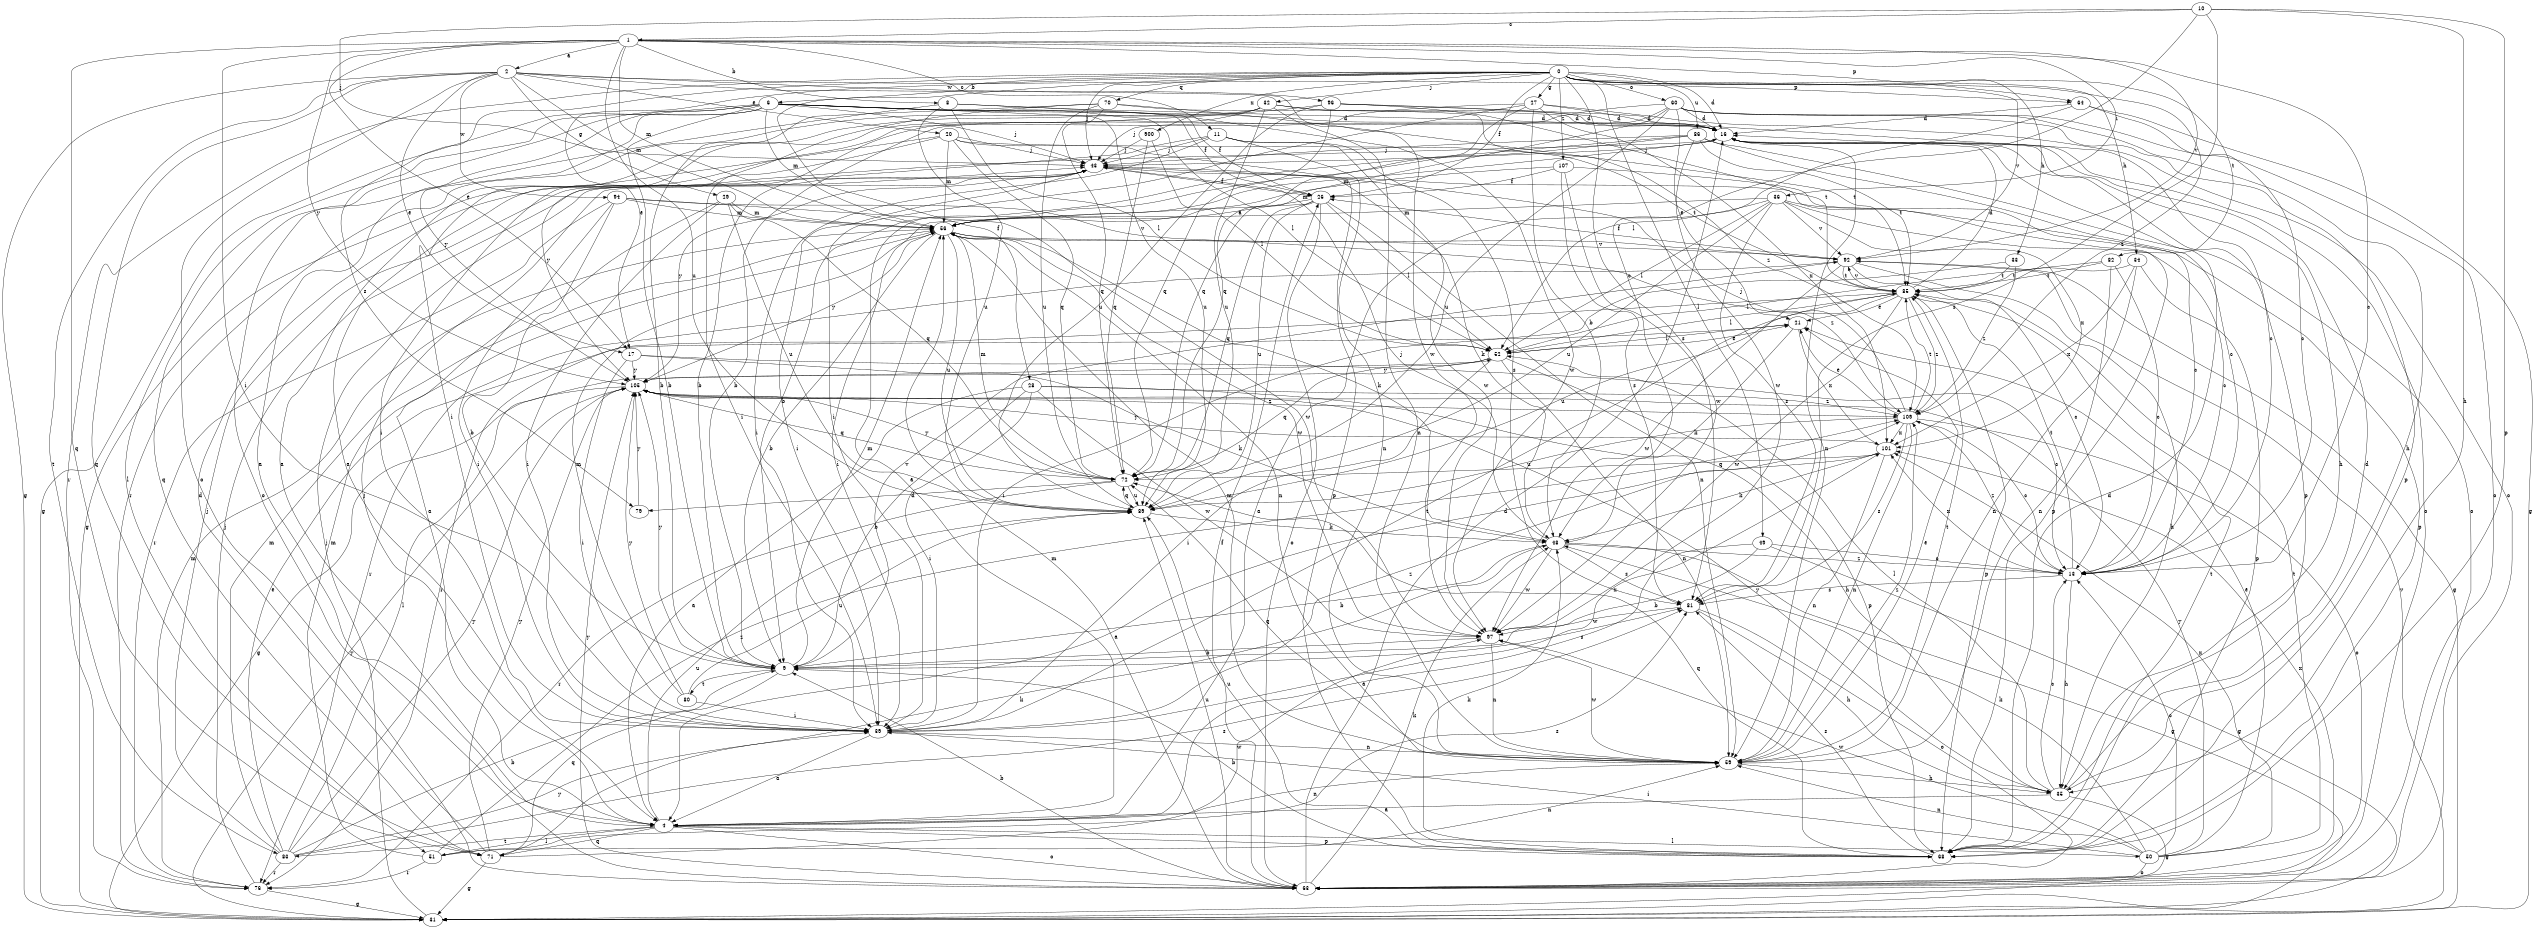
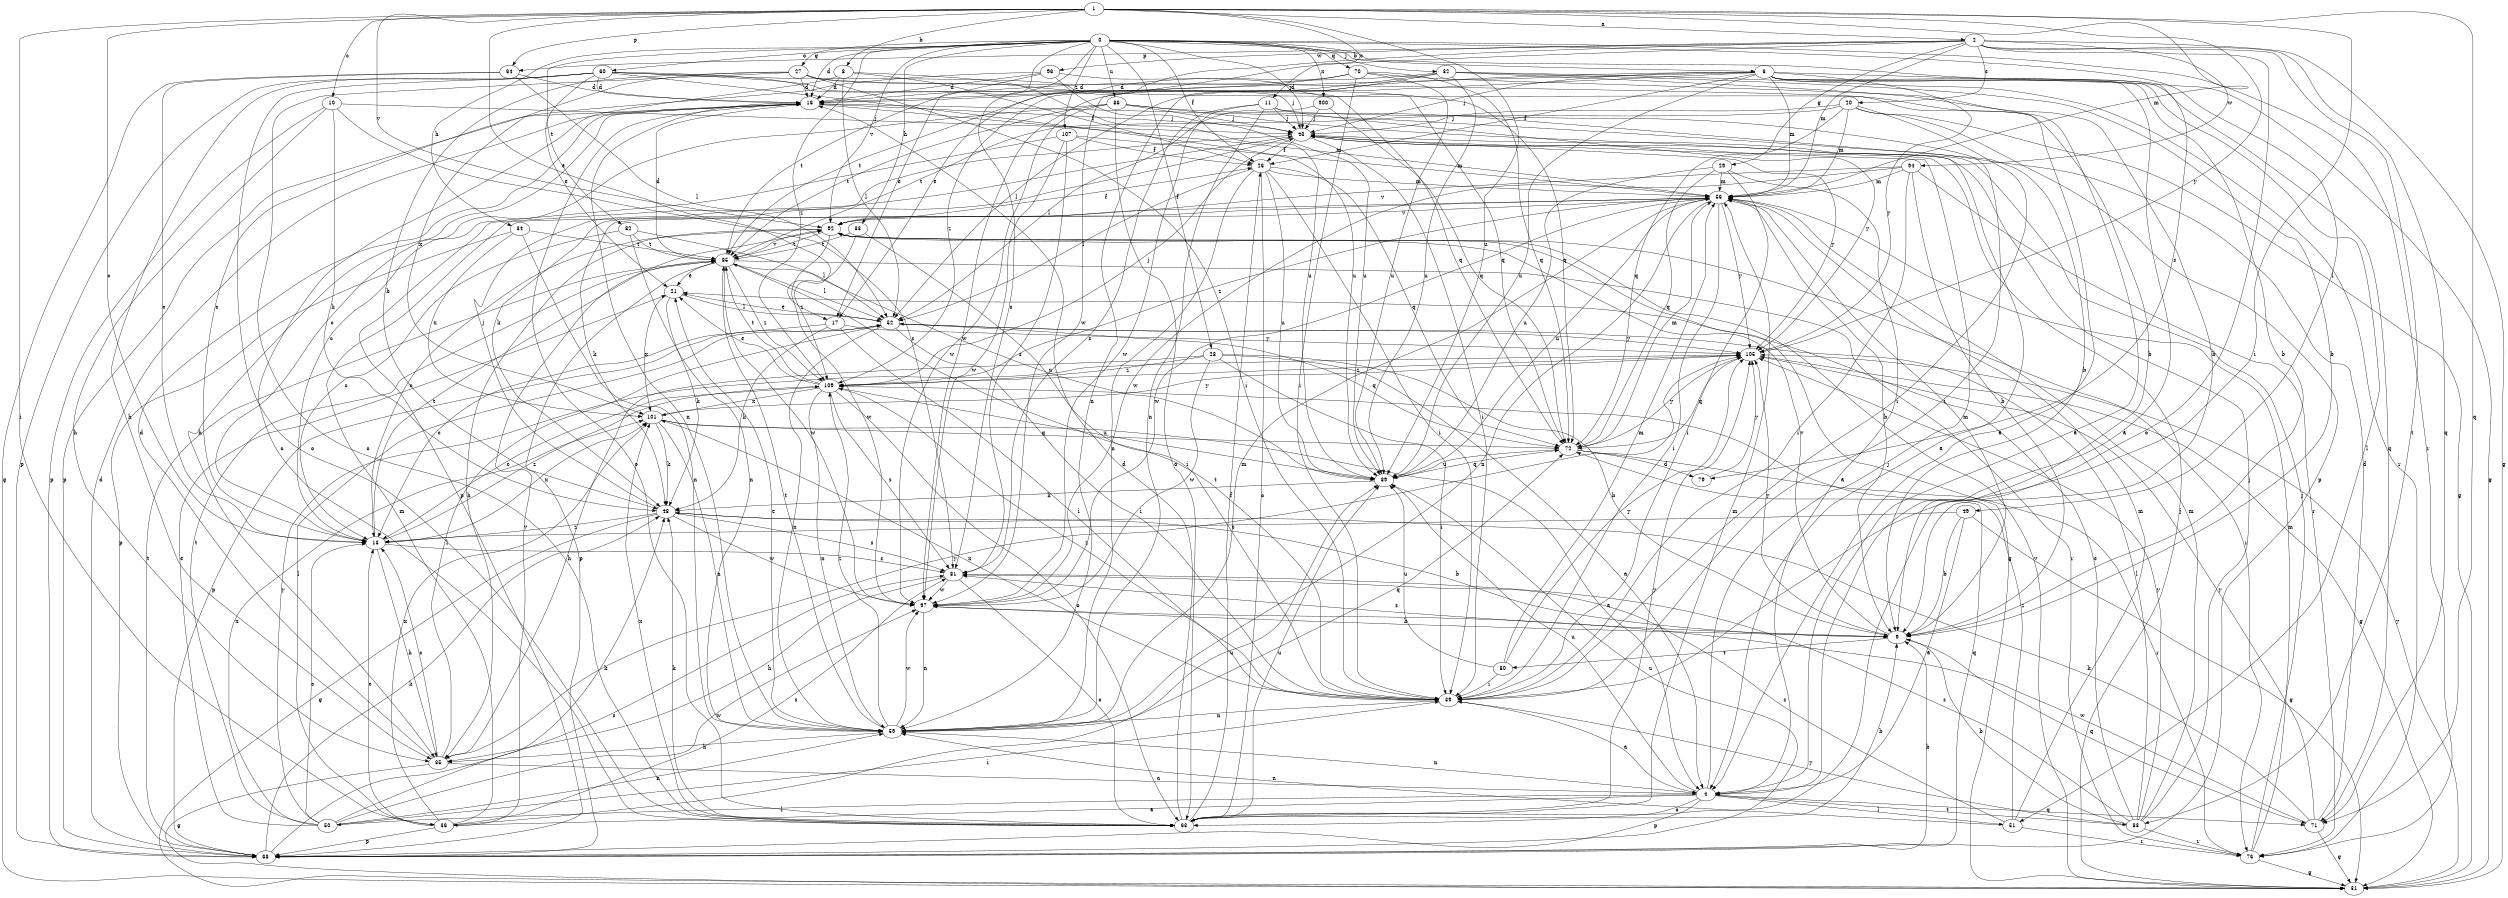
(1417, 25) -> (687, 12)
(716, 150) -> (1644, 479)
(1240, 213) -> (1418, 182)
(1630, 276) -> (333, 307)
(1245, 565) -> (1077, 810)
(1736, 886) -> none
